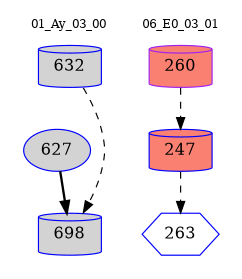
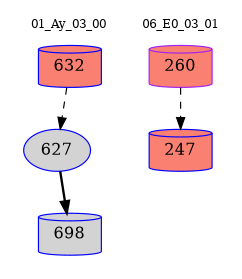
(70, 66) -> (70, 66)
(104, 144) -> (64, 103)
(181, 234) -> none
